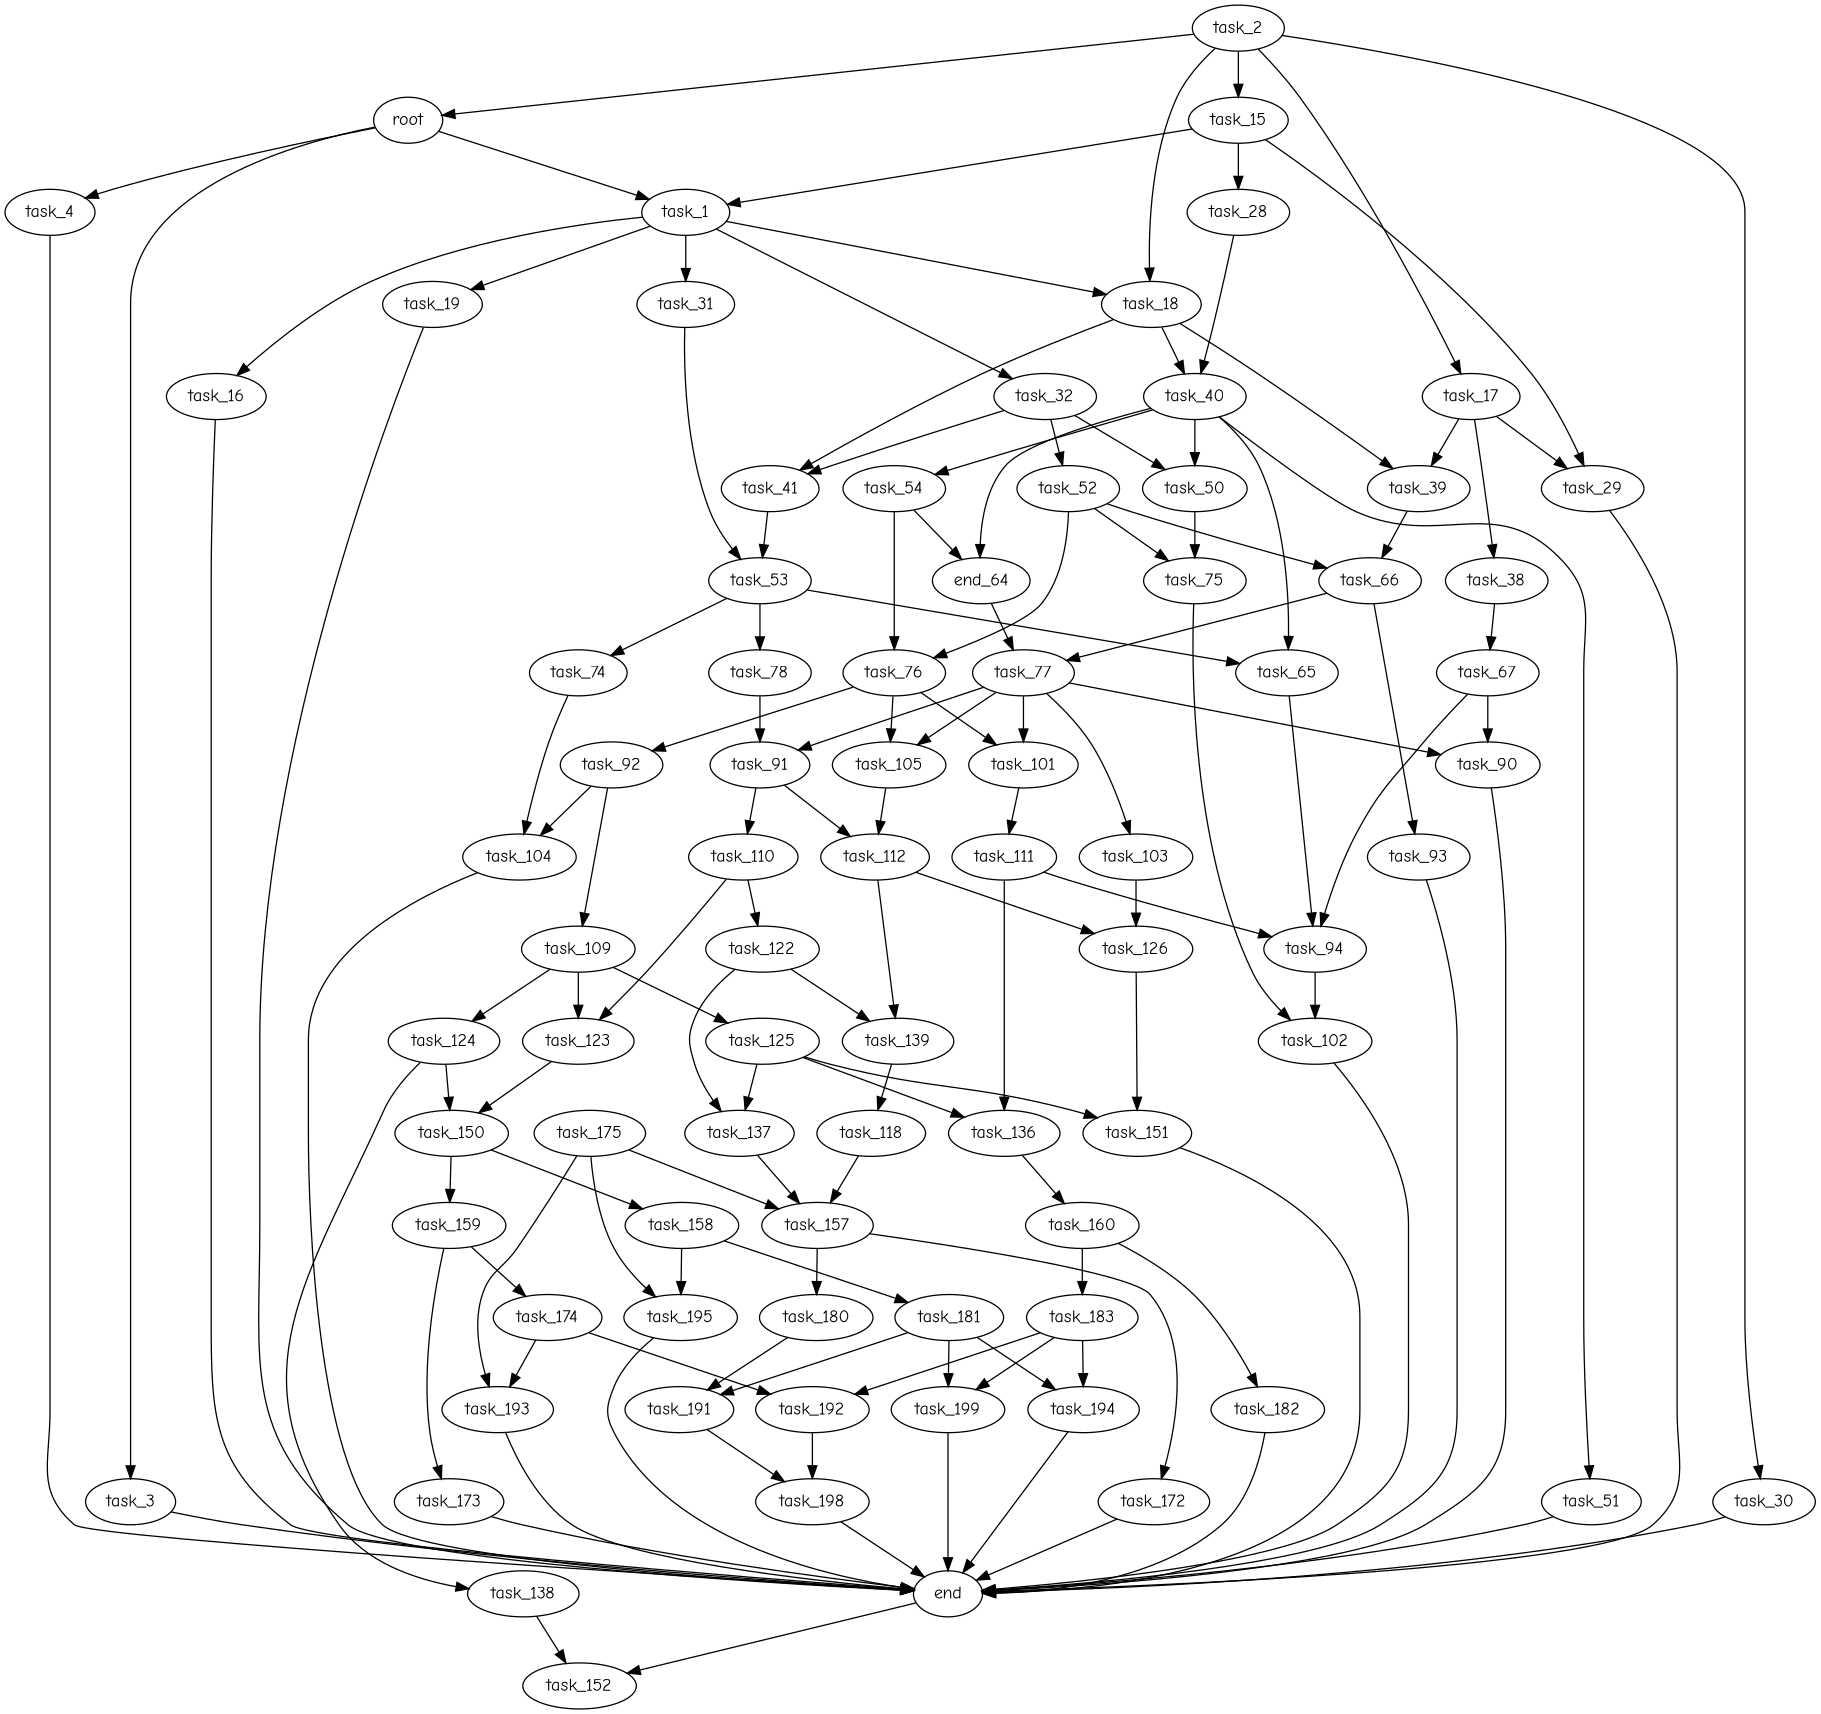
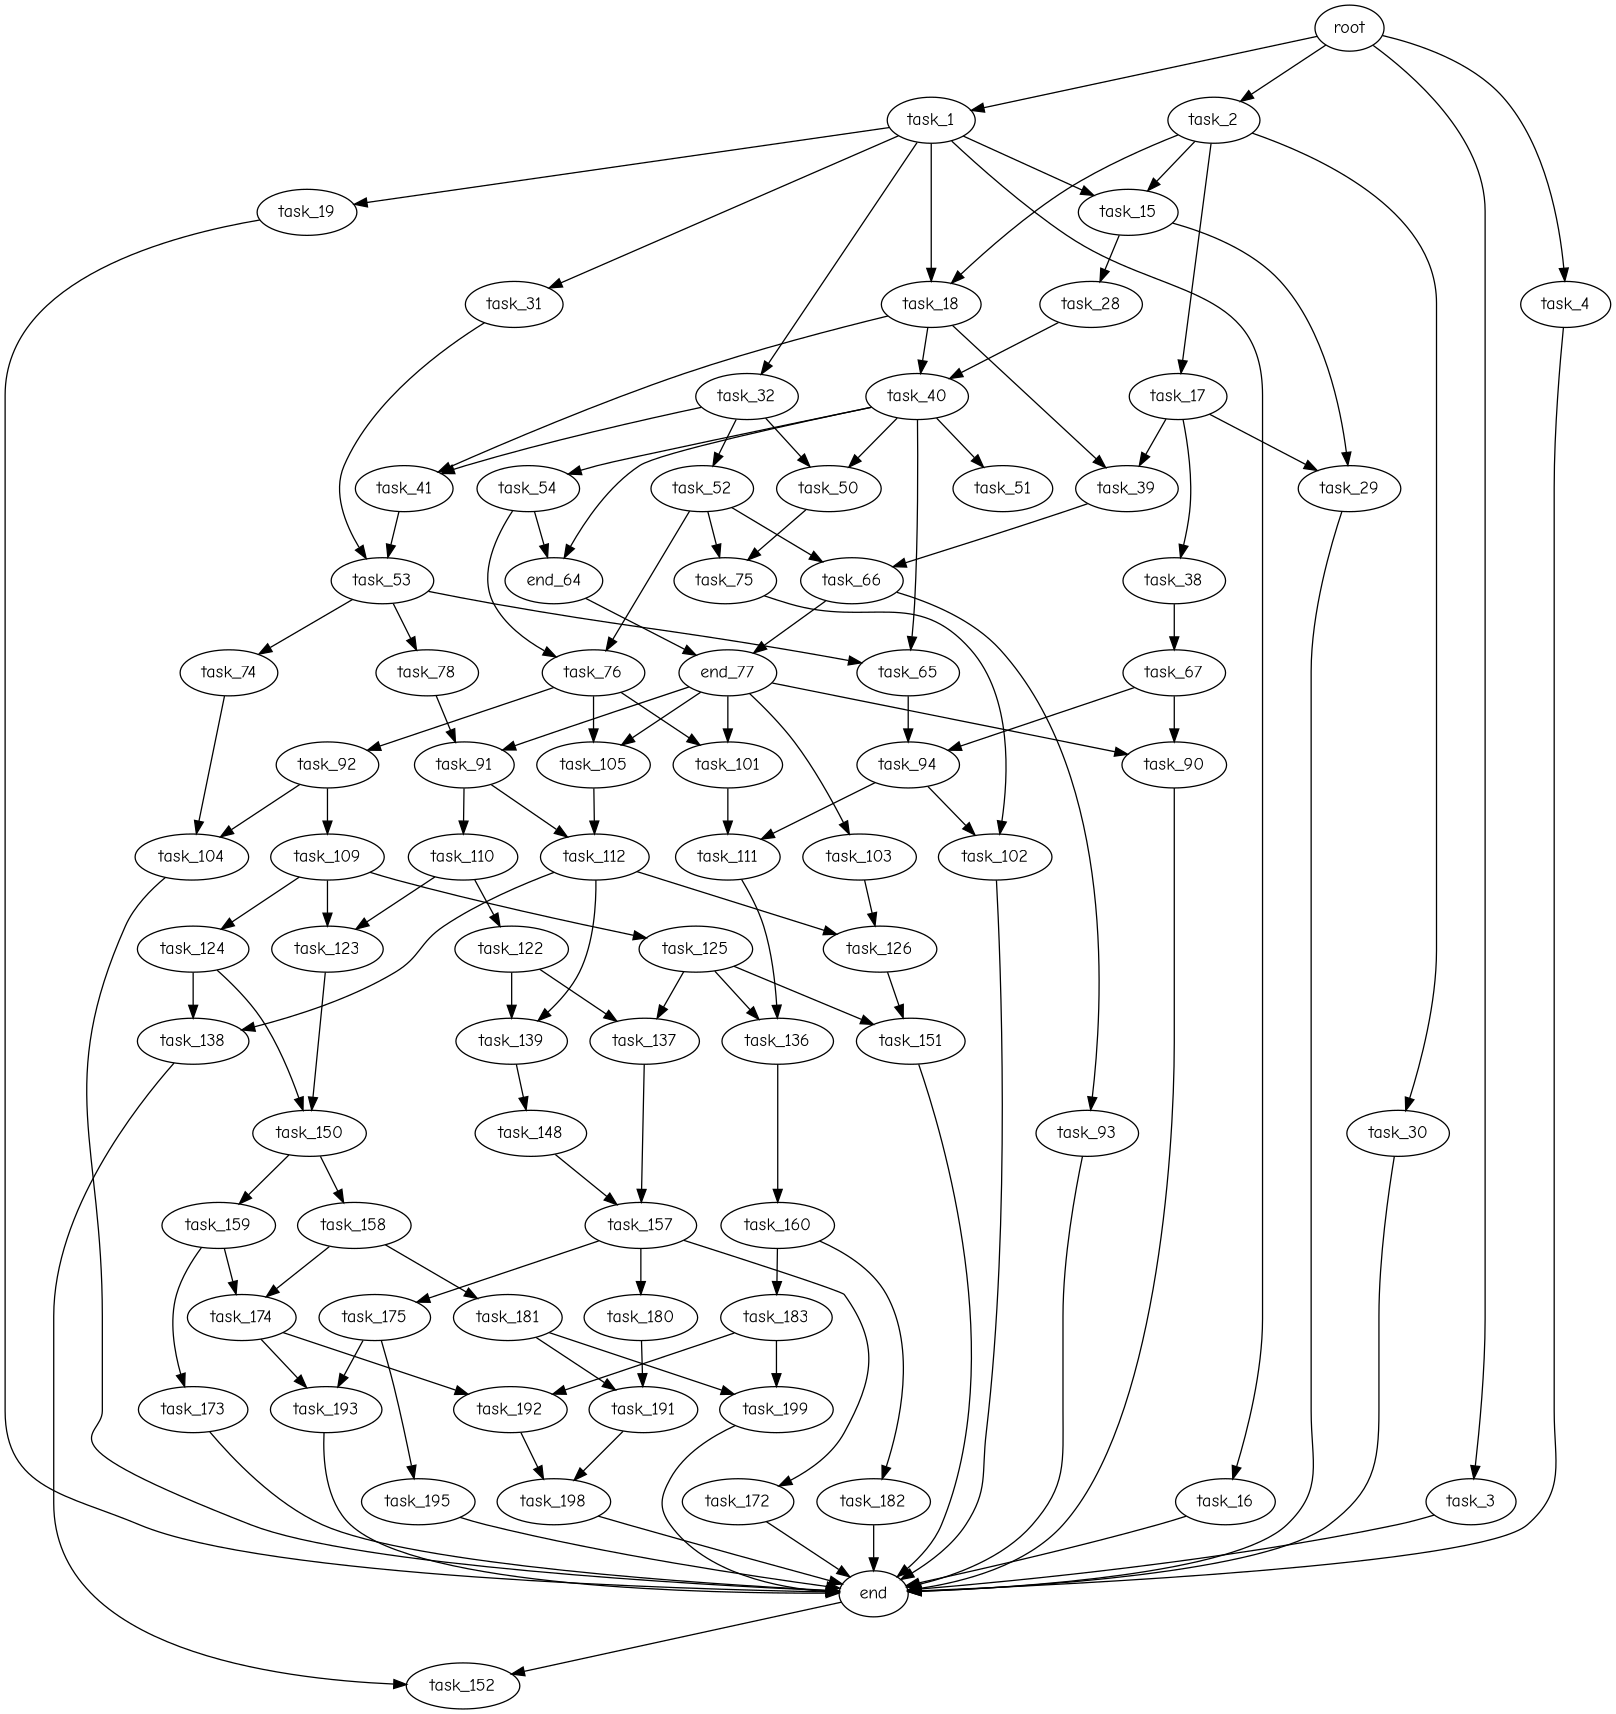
(824, 74) -> (1289, 70)
(966, 166) -> (1023, 163)
(1023, 673) -> (728, 673)
(1151, 904) -> (824, 808)
none -> (411, 960)
(871, 1133) -> (531, 1133)
(698, 1177) -> (514, 1269)
(681, 1265) -> (303, 1268)
(1084, 1410) -> none
(1387, 1550) -> none
